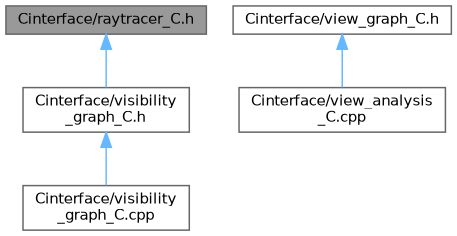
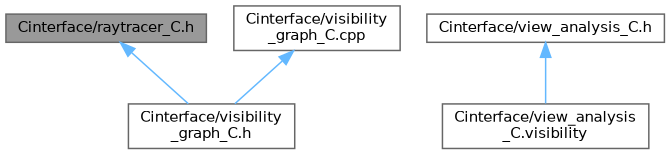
(342, 20) -> (546, 28)
(342, 110) -> (546, 126)
(106, 167) -> (259, 82)
